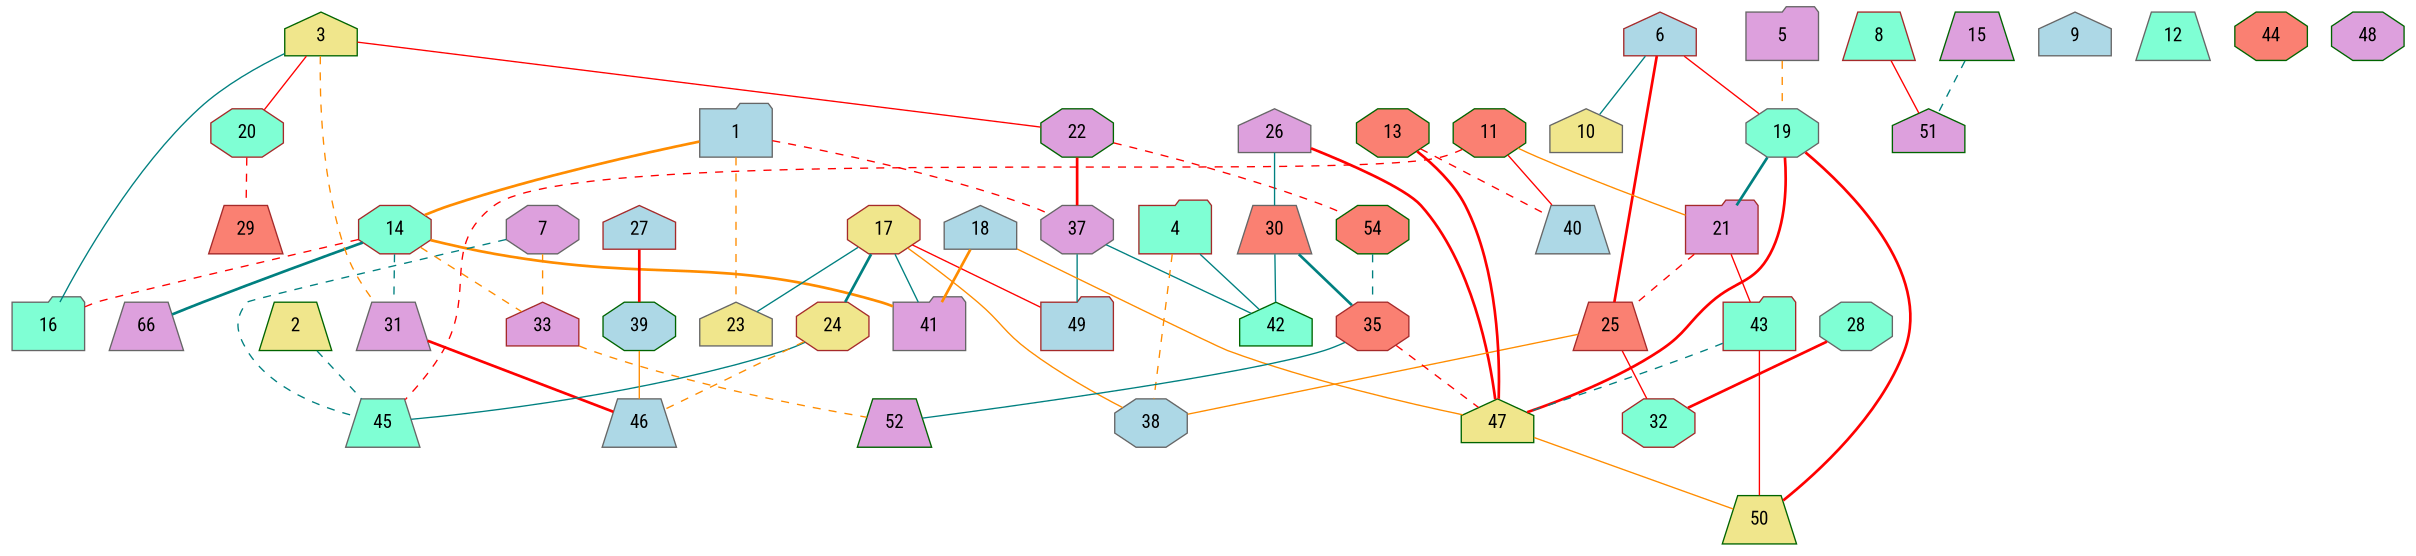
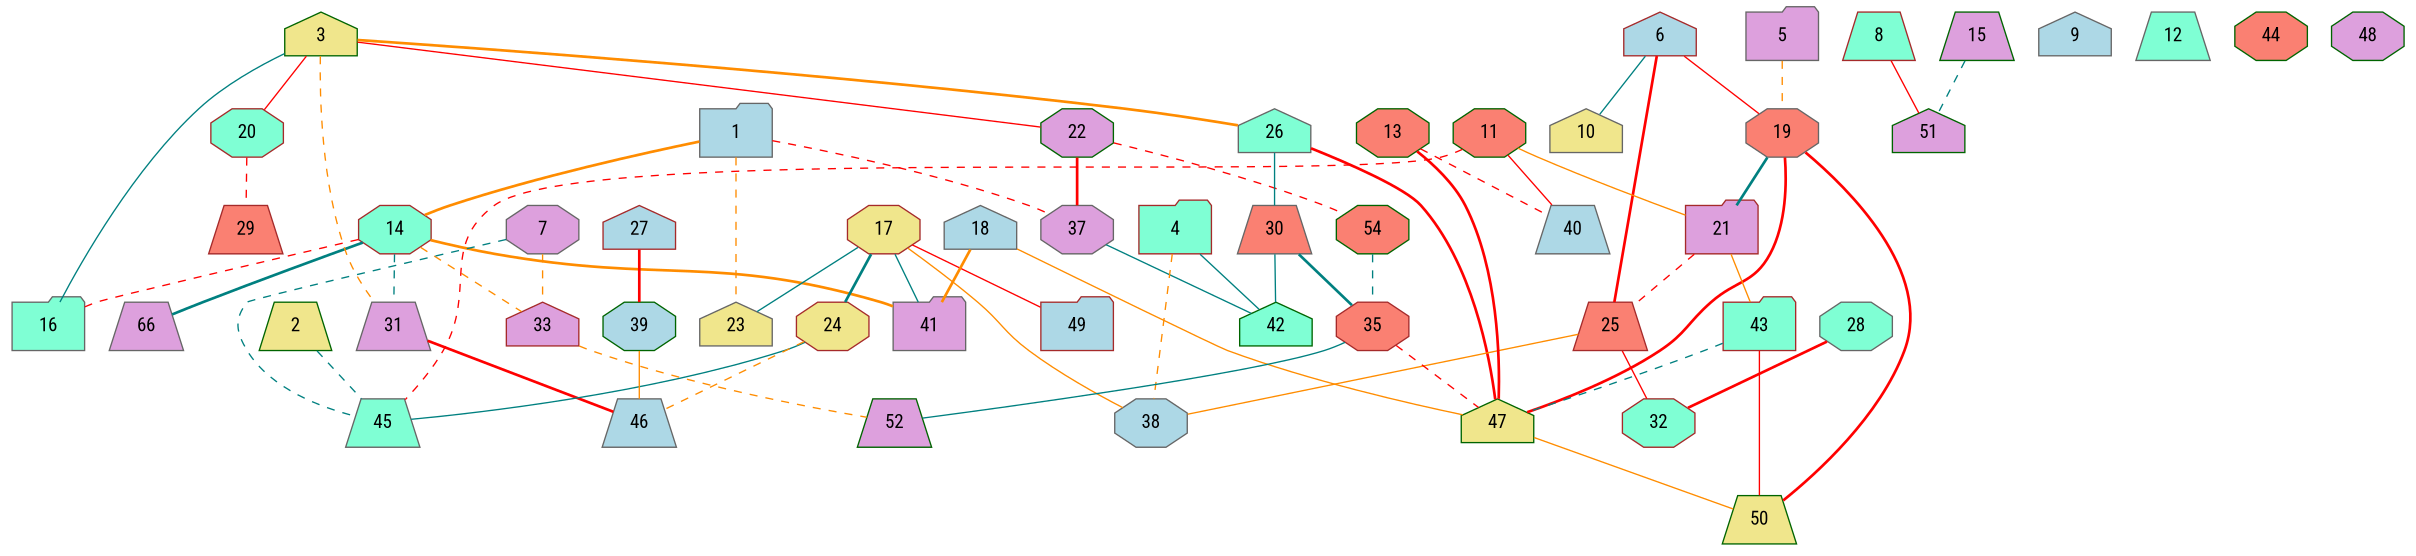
none -> (799, 75)
(1275, 133) -> (1275, 133)
(1782, 133) -> (1782, 133)
(1077, 269) -> none
(1739, 273) -> (1739, 273)
